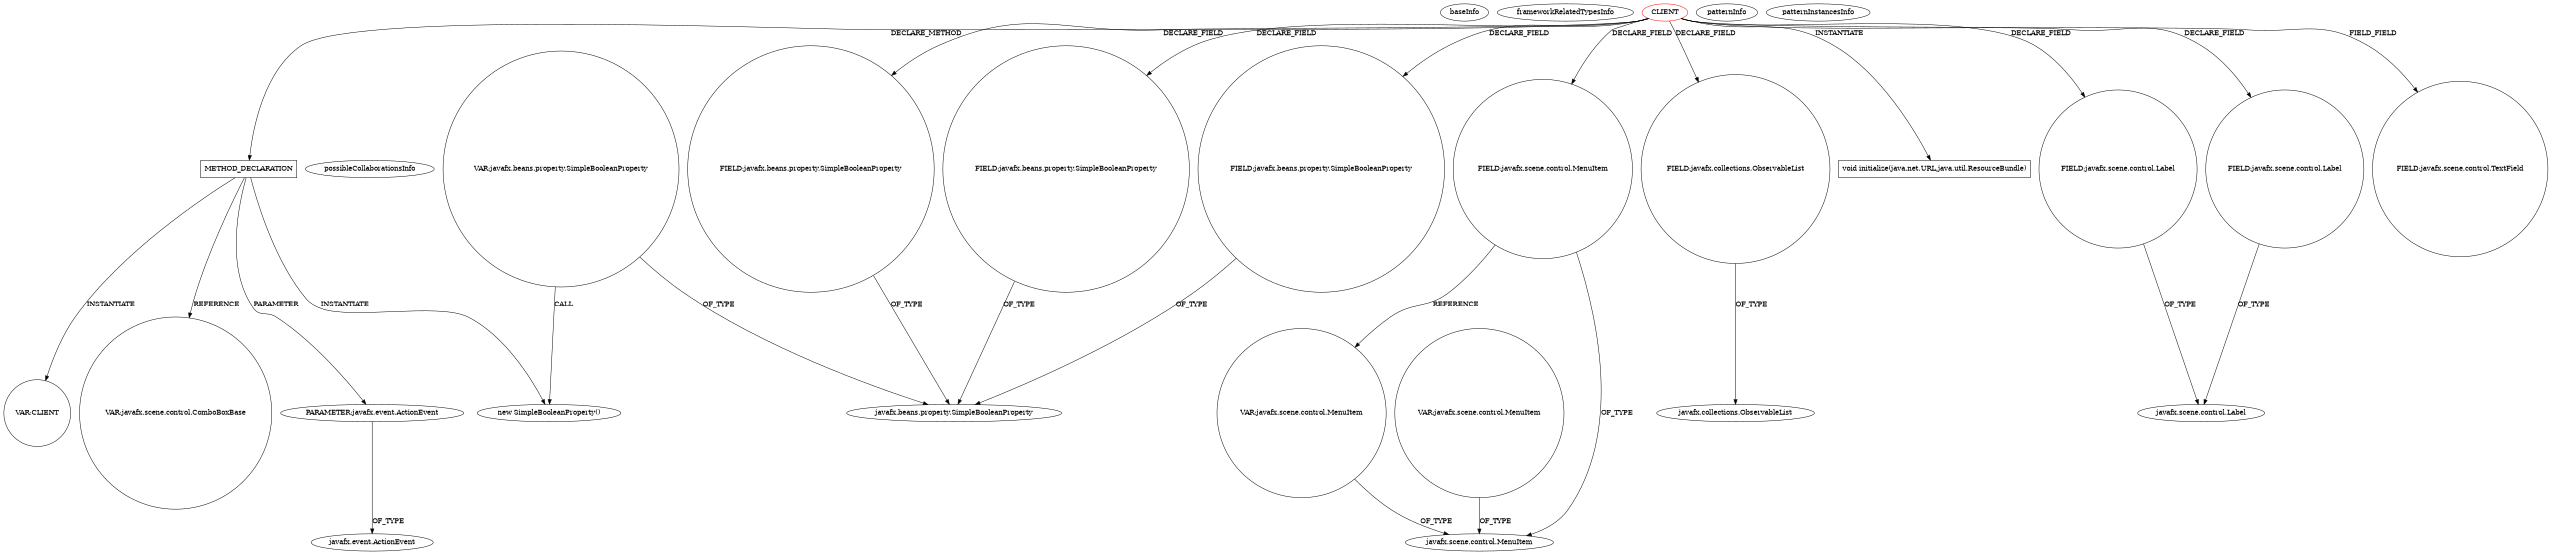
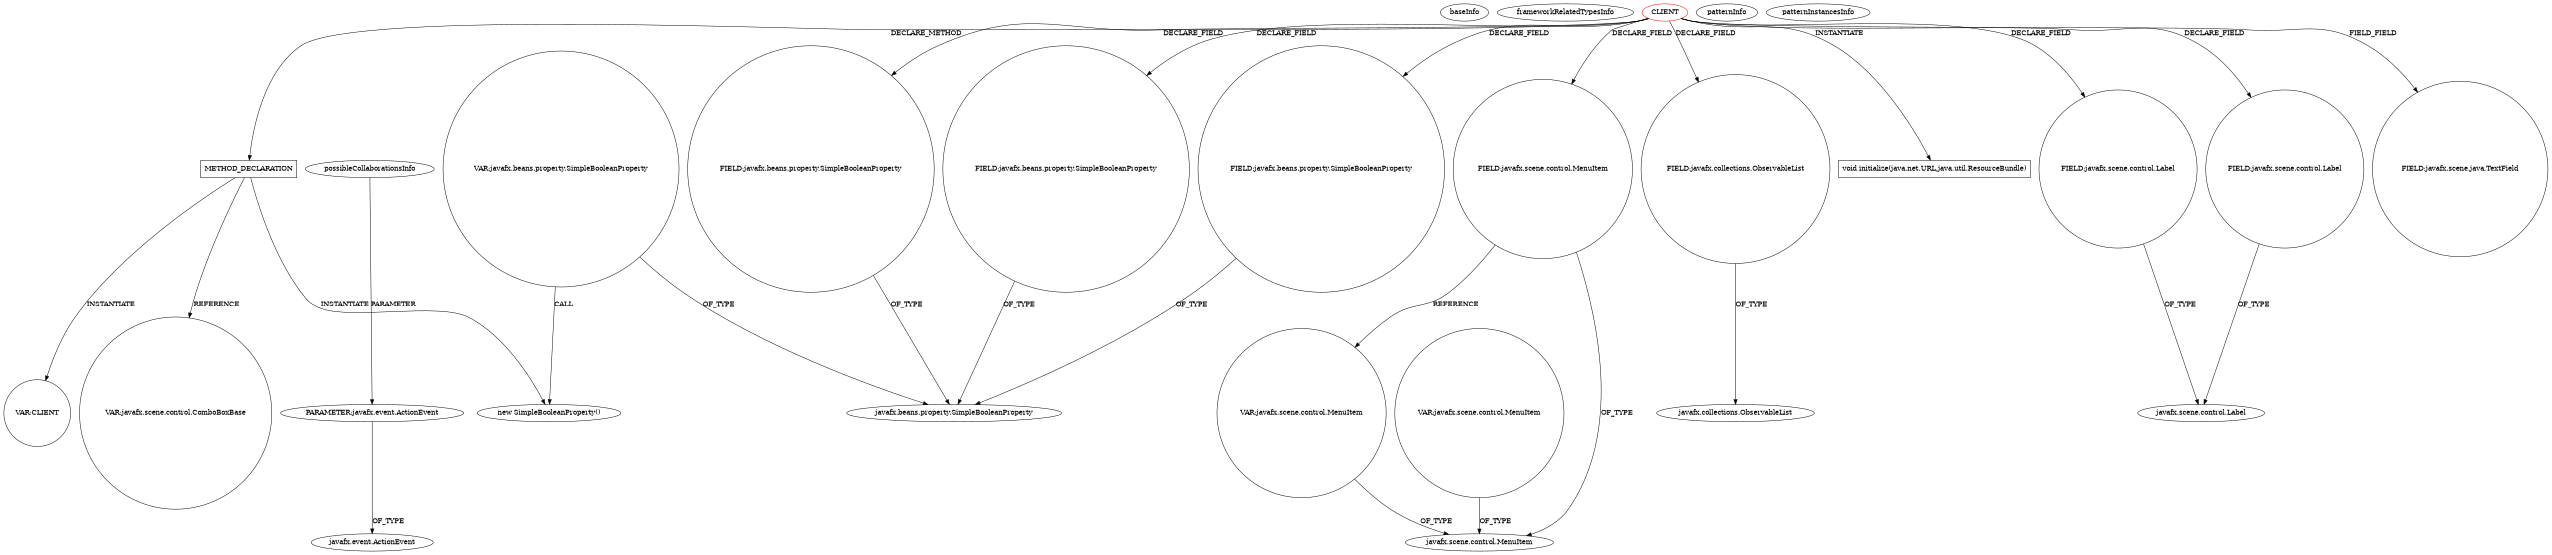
(2460, 169) -> (2460, 169)
(258, 312) -> (371, 289)
